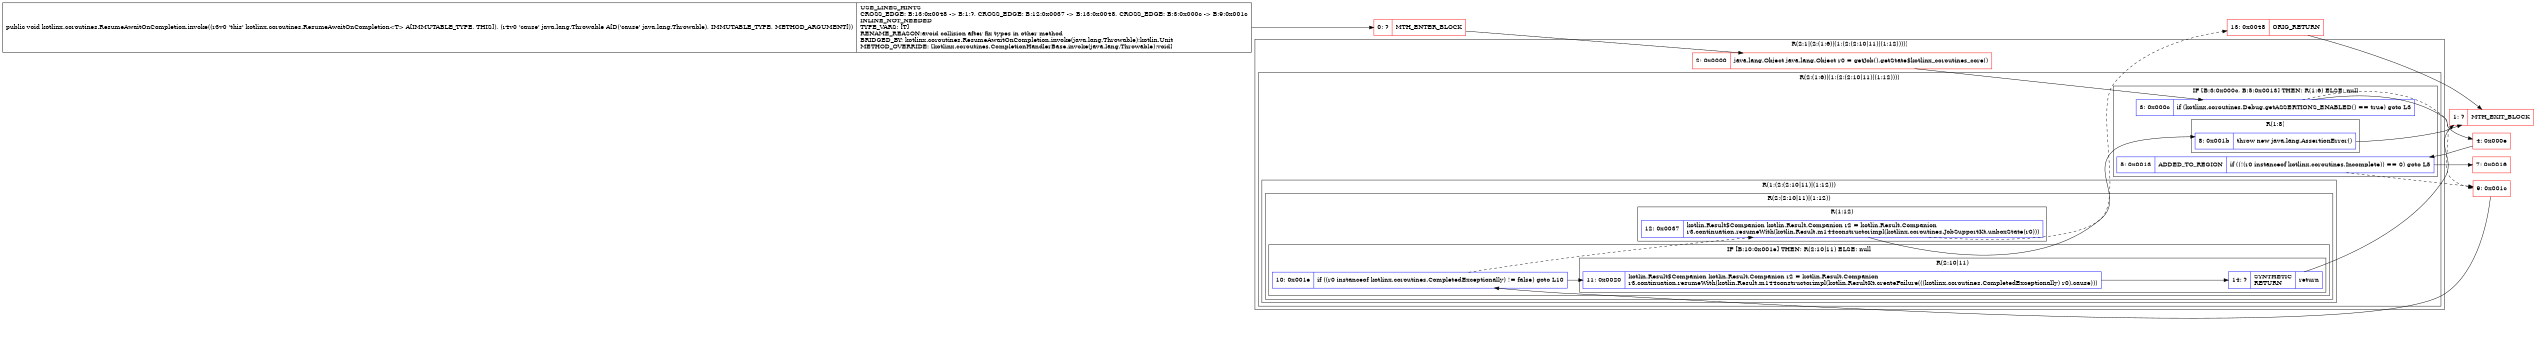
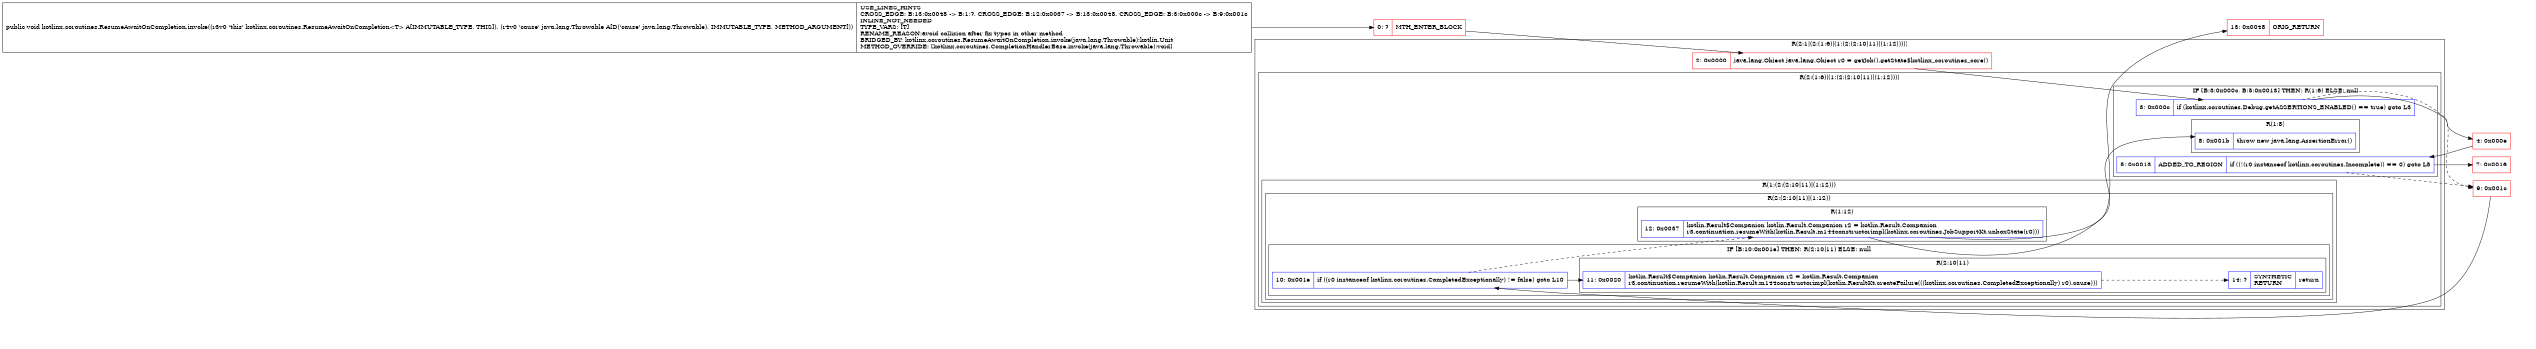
(2492, 117) -> none
(2109, 167) -> (2109, 167)
(2163, 280) -> (2163, 280)
